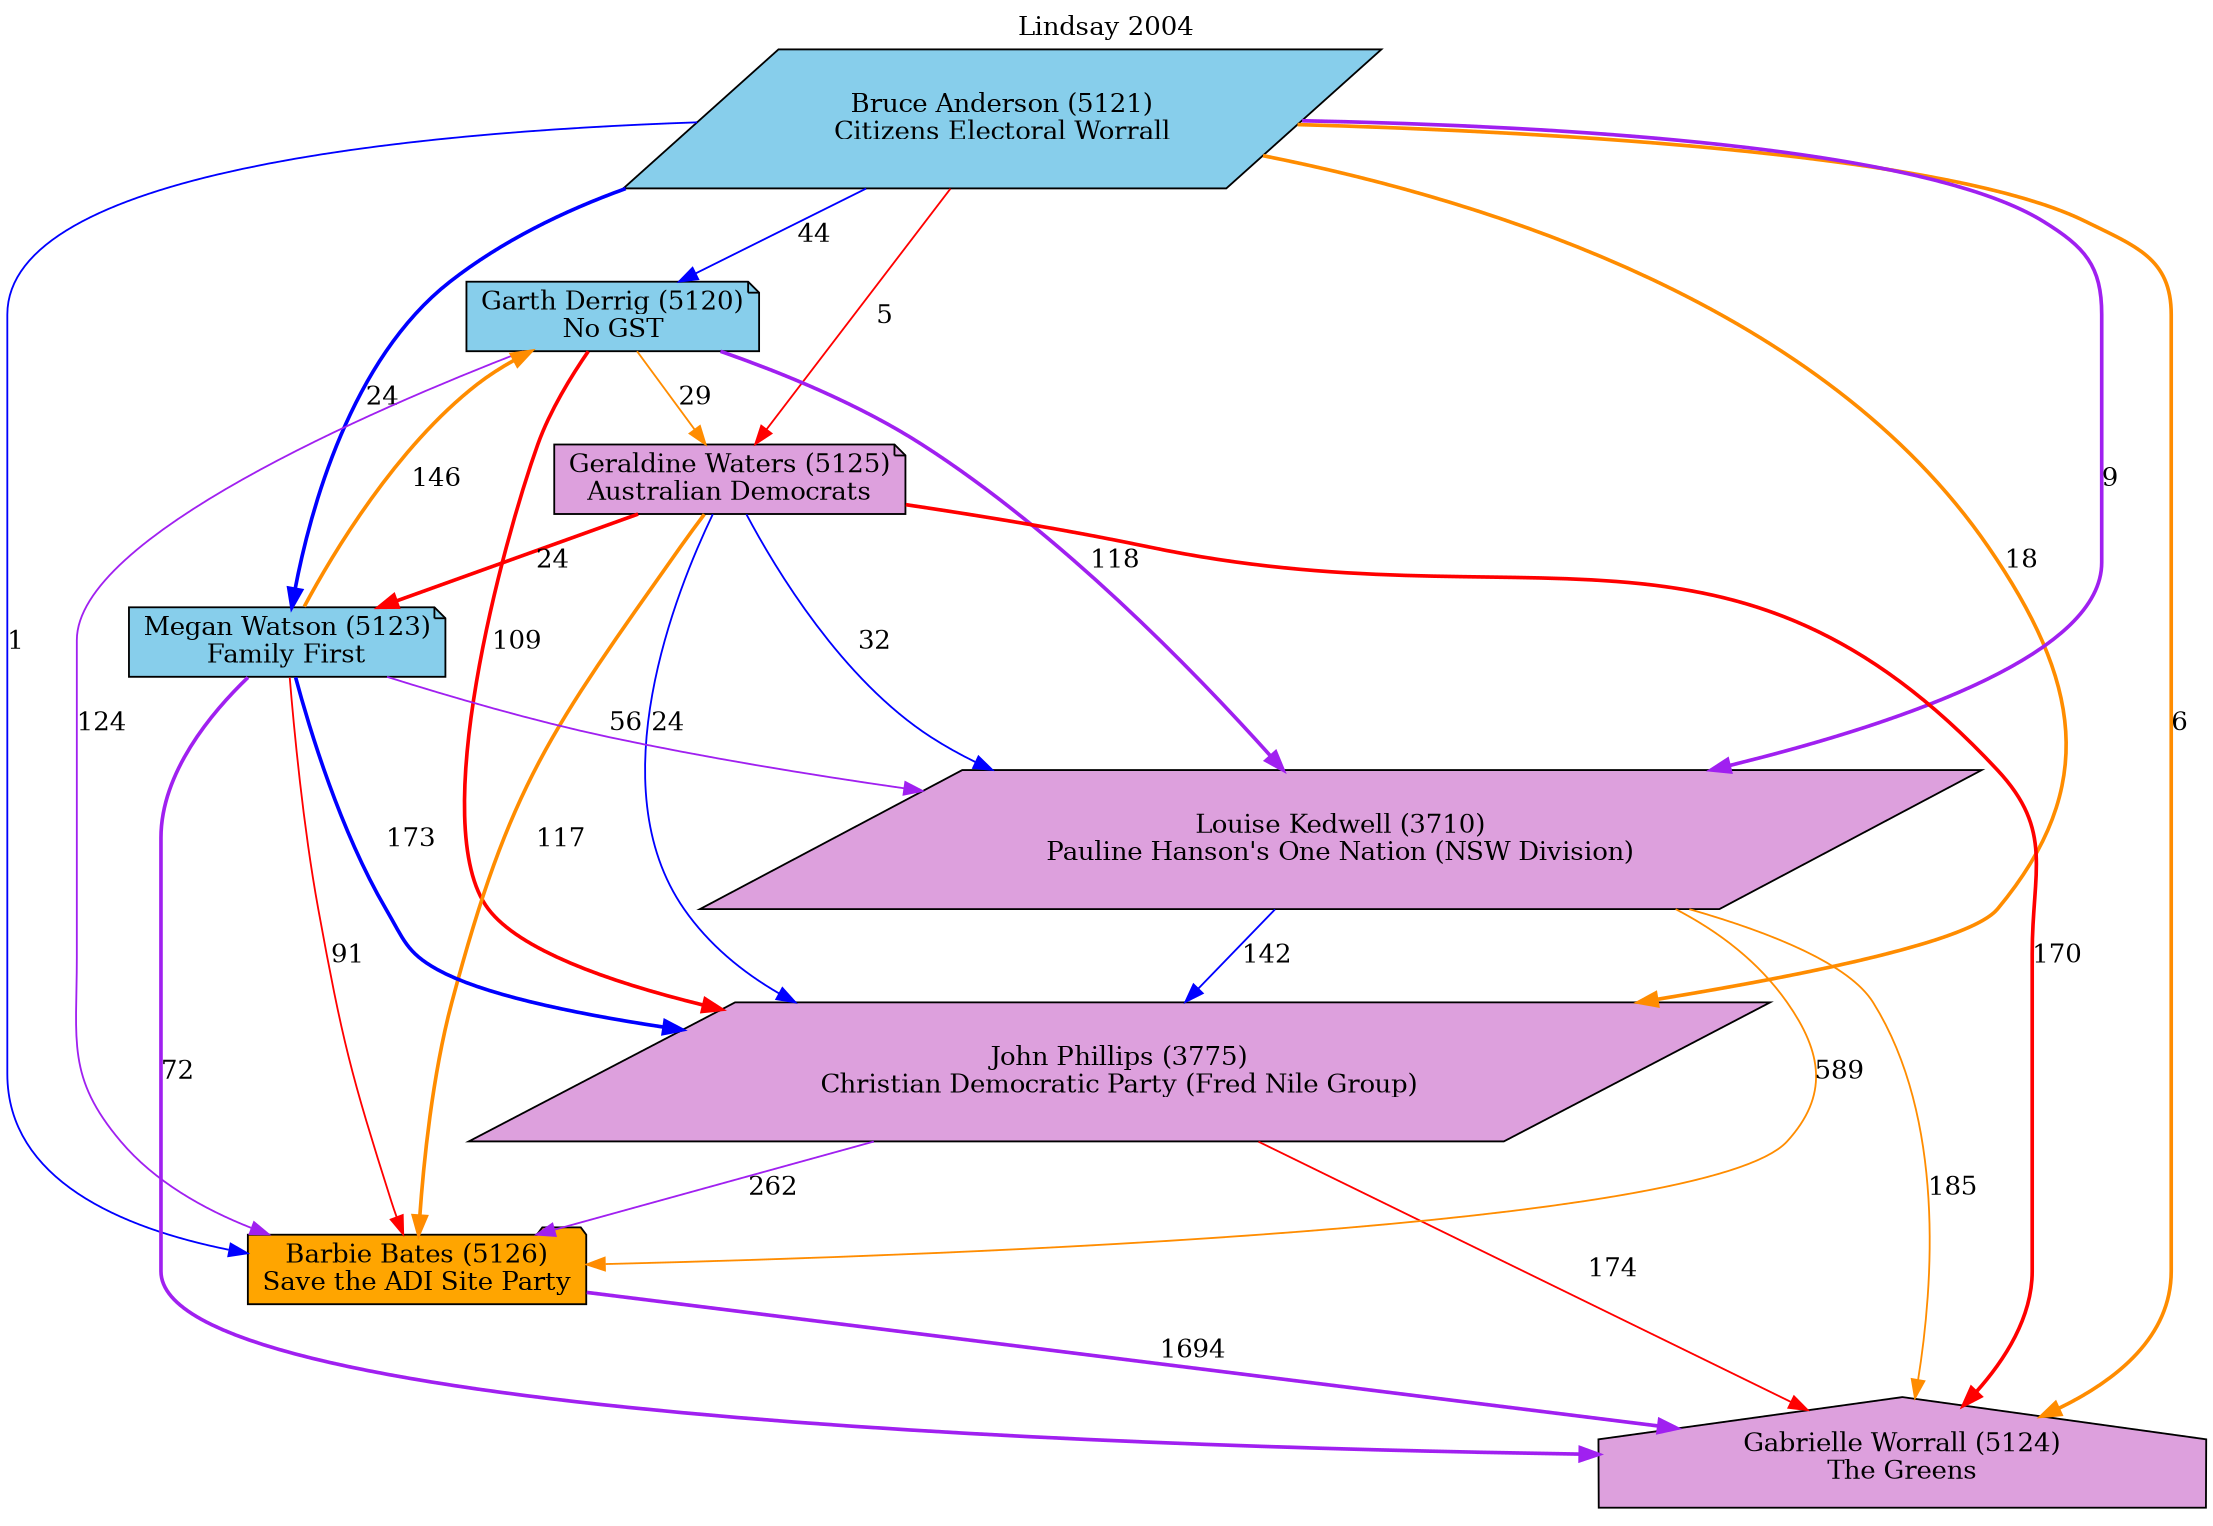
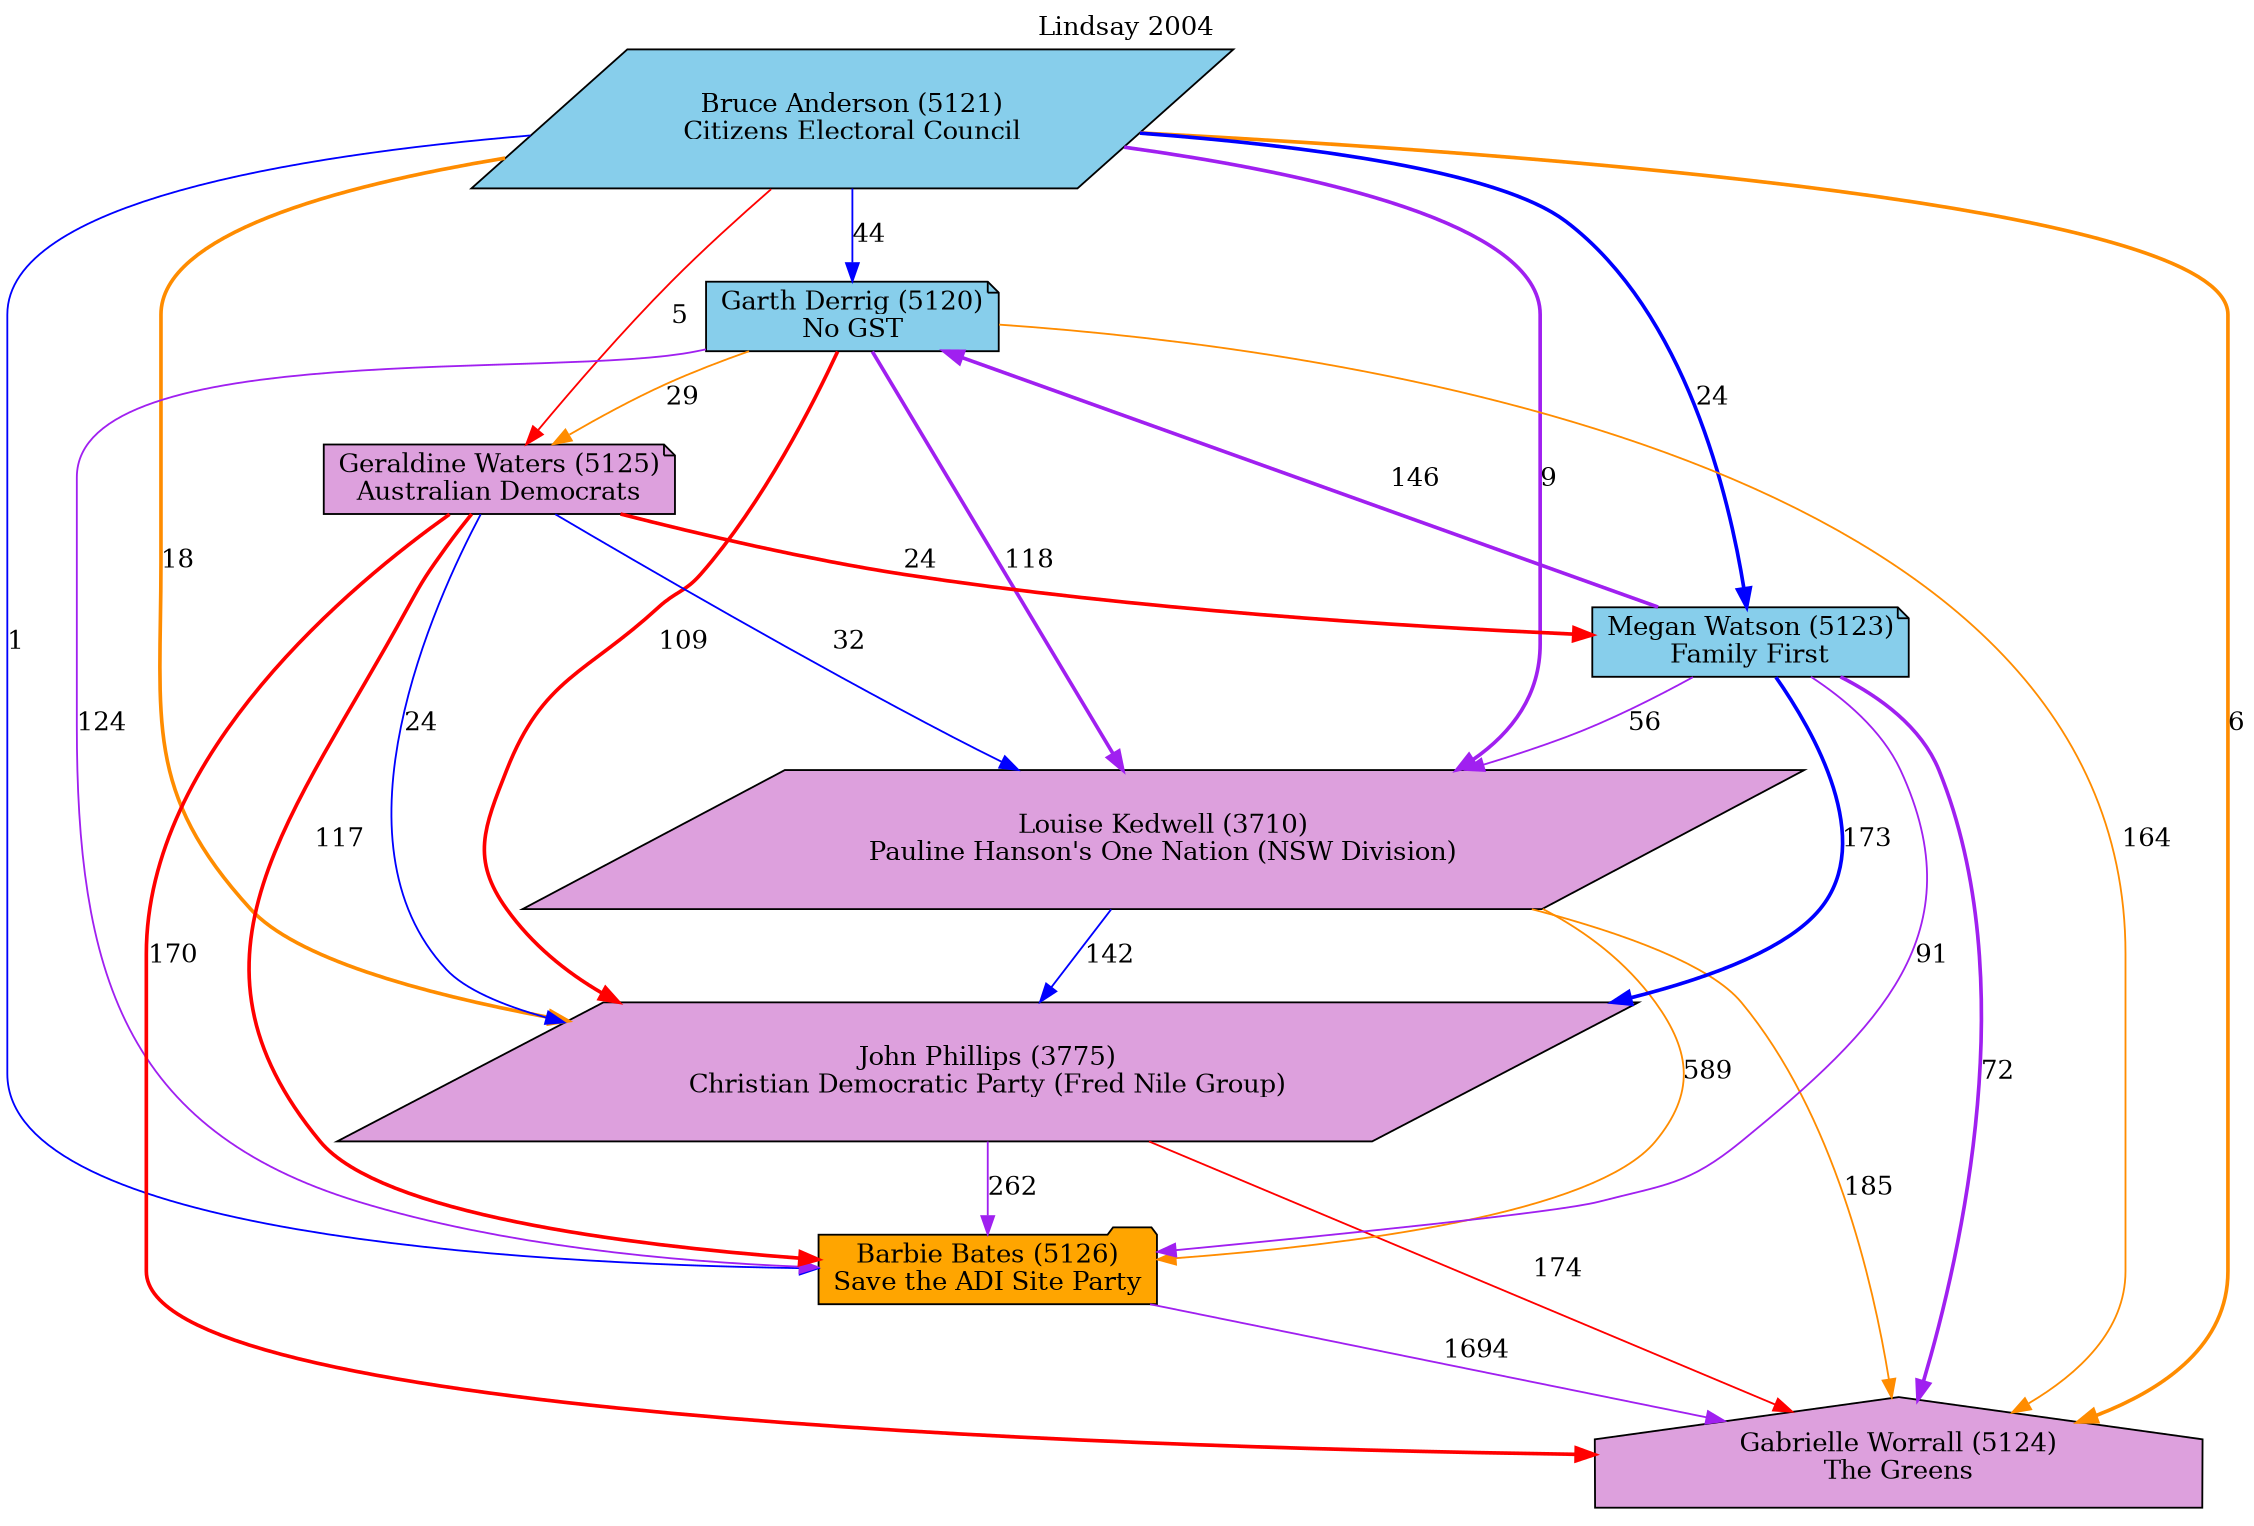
(1002, 119) -> (852, 119)
(394, 469) -> (1310, 482)
none -> (1901, 575)
(503, 842) -> (269, 1056)
(326, 951) -> (1739, 1144)
(1122, 1359) -> (1428, 1361)
